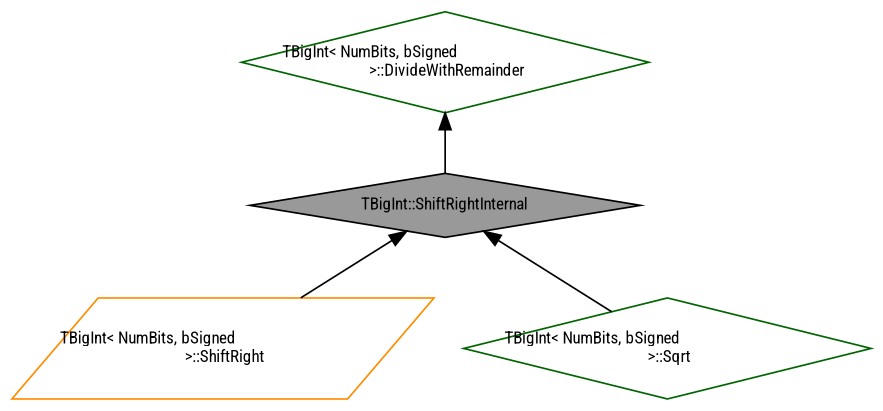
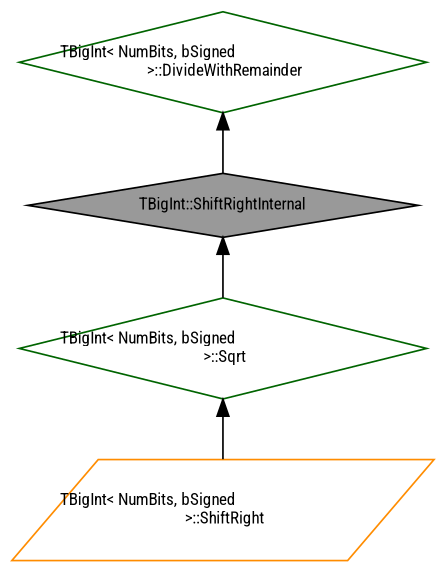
(346, 269) -> (223, 438)
